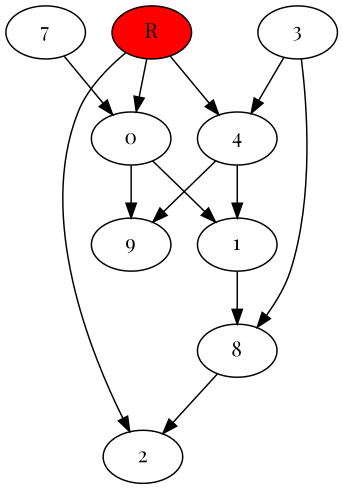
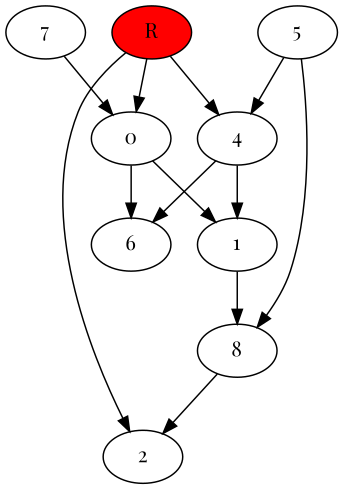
(298, 32) -> (298, 32)
(131, 245) -> (131, 245)
